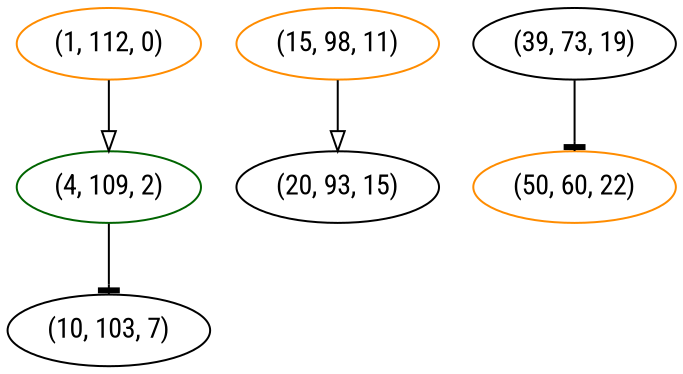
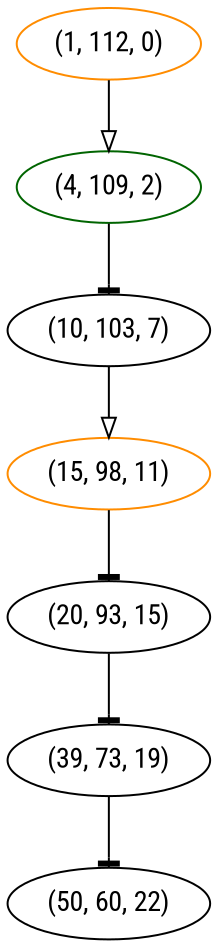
(338, 106) -> (109, 541)
(575, 187) -> (109, 904)
none -> (109, 392)
none -> (109, 684)
